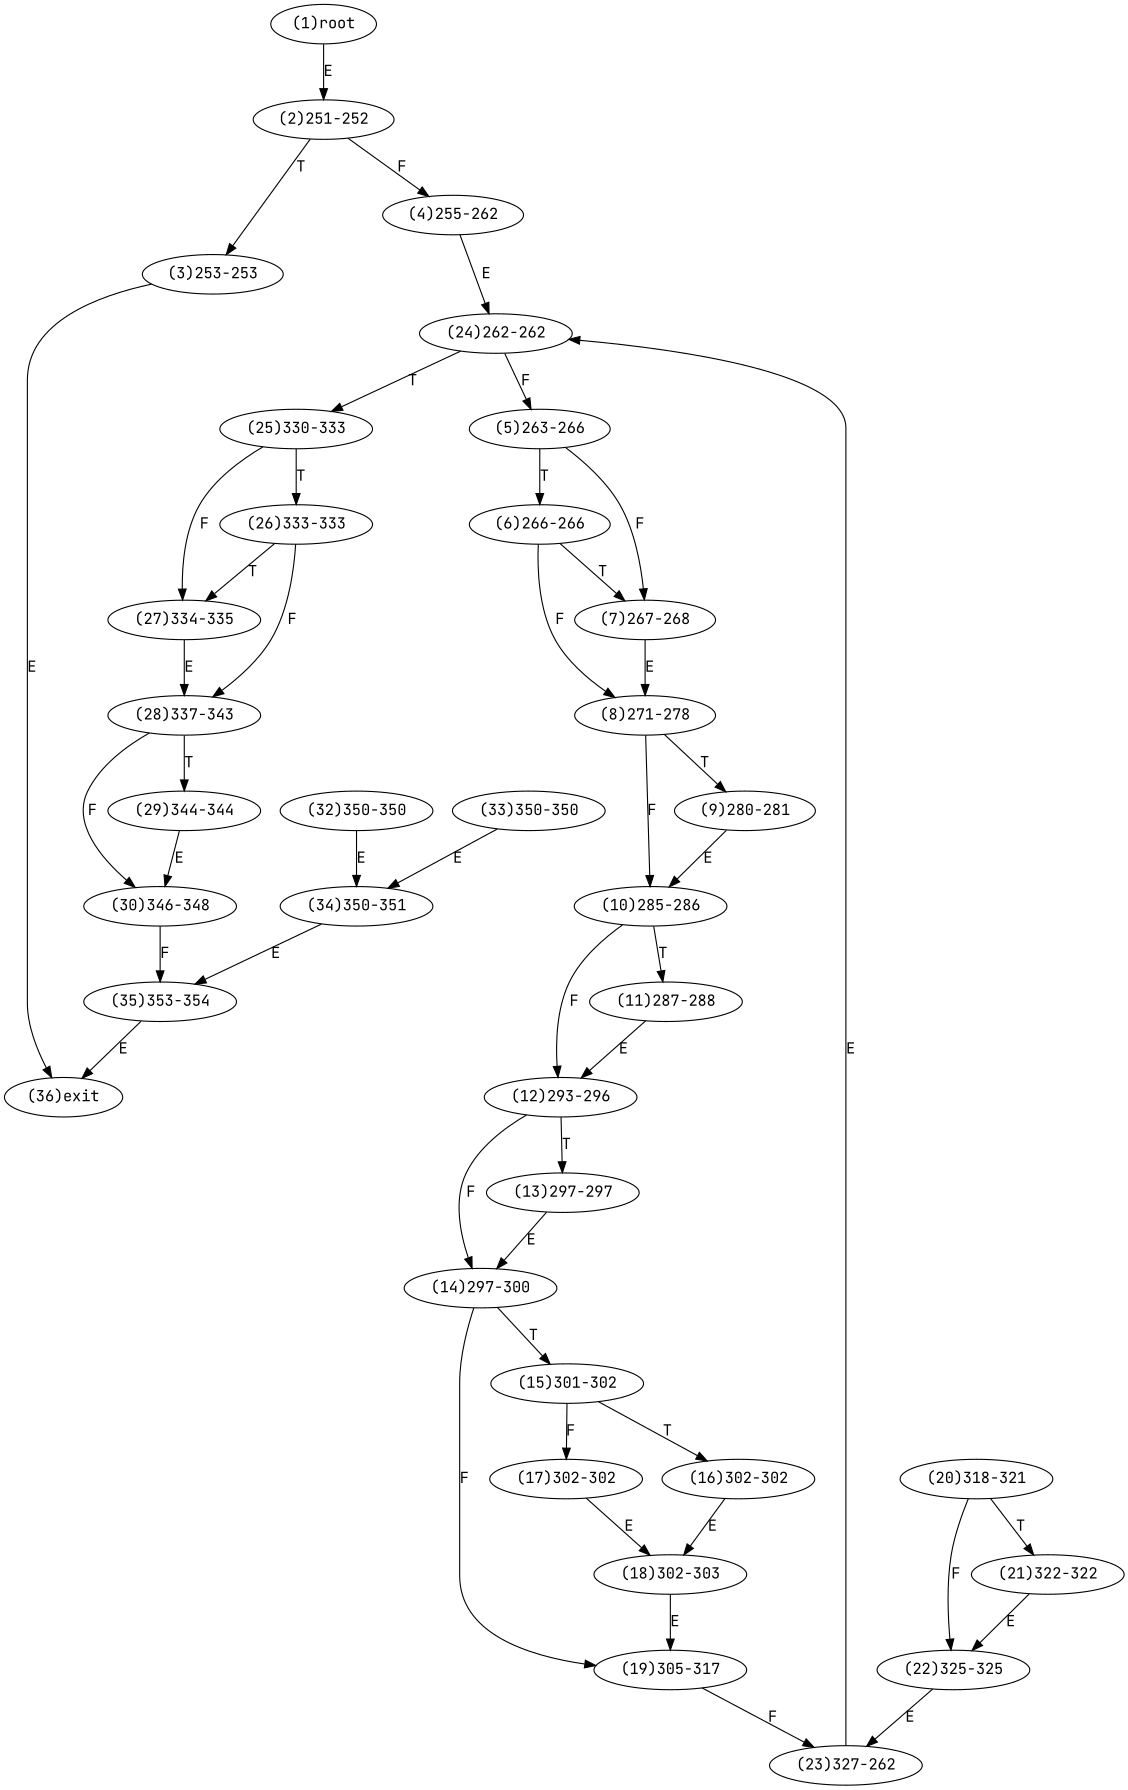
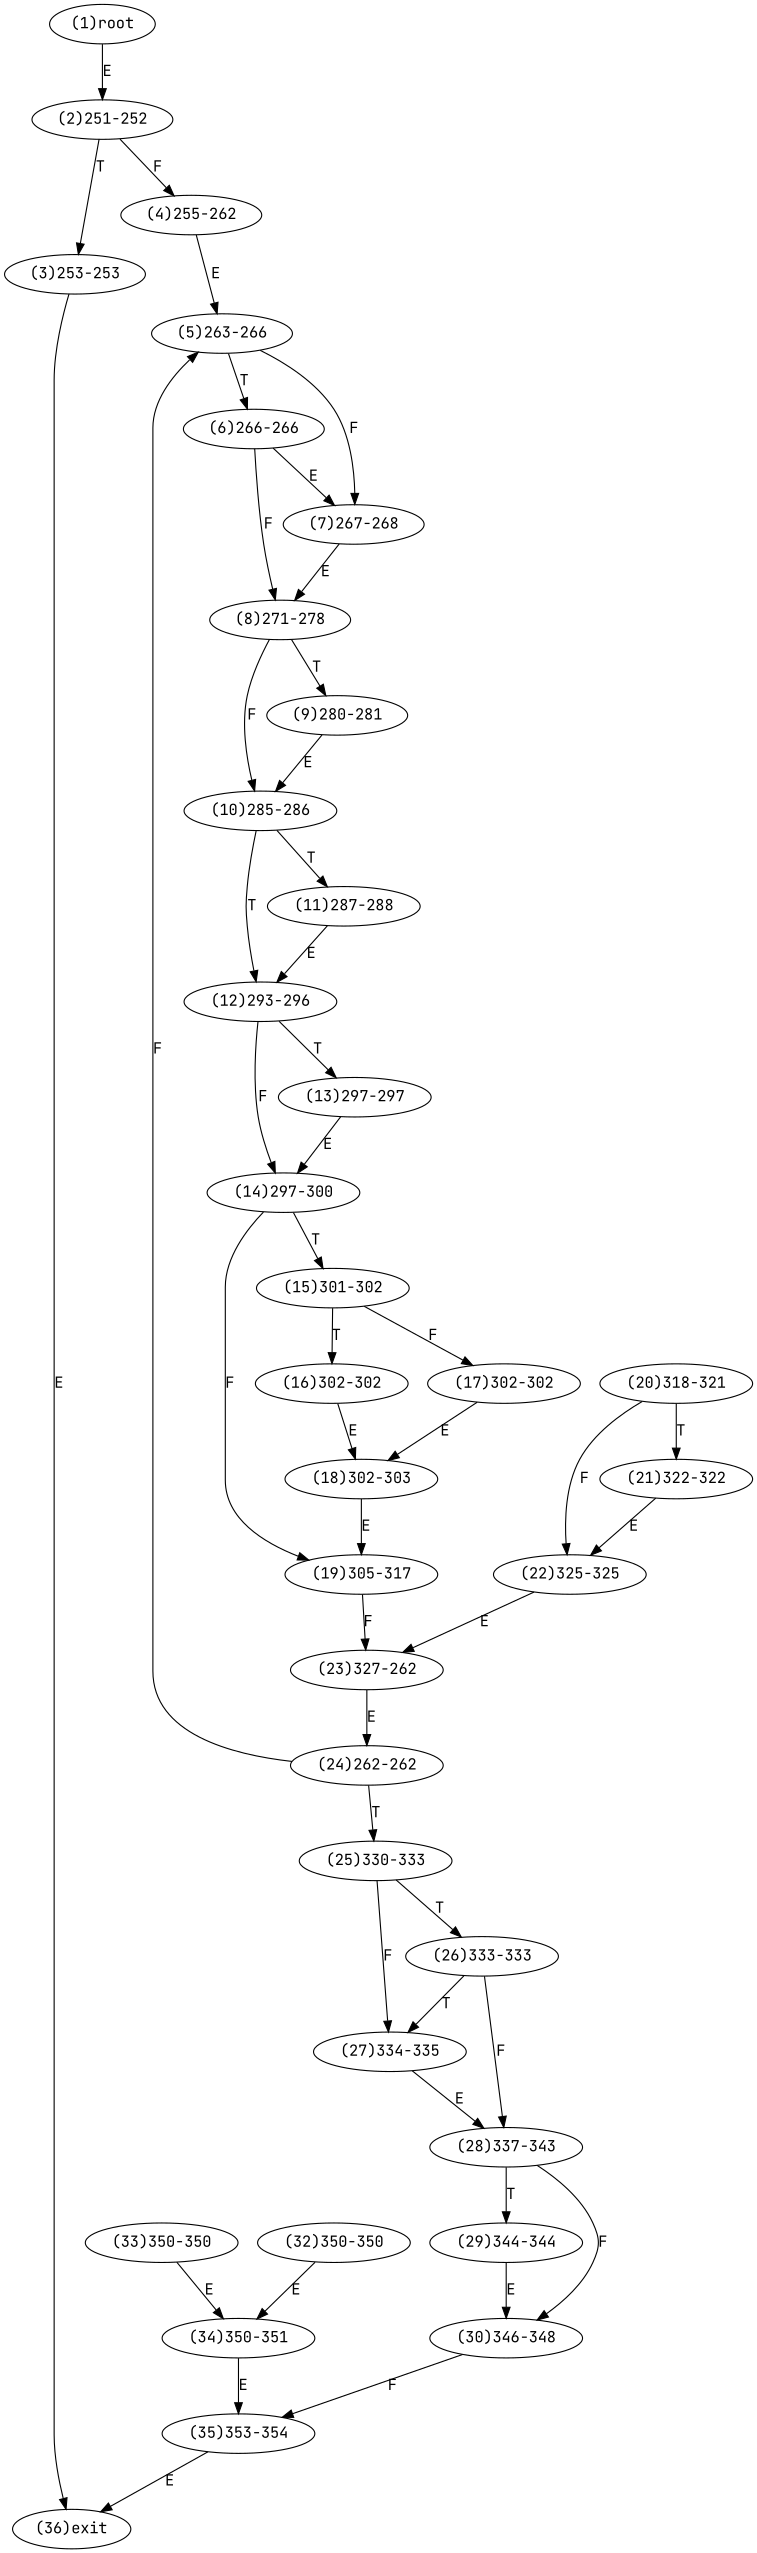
(473, 269) -> (205, 269)
(603, 572) -> (314, 477)
(574, 1002) -> (252, 906)
